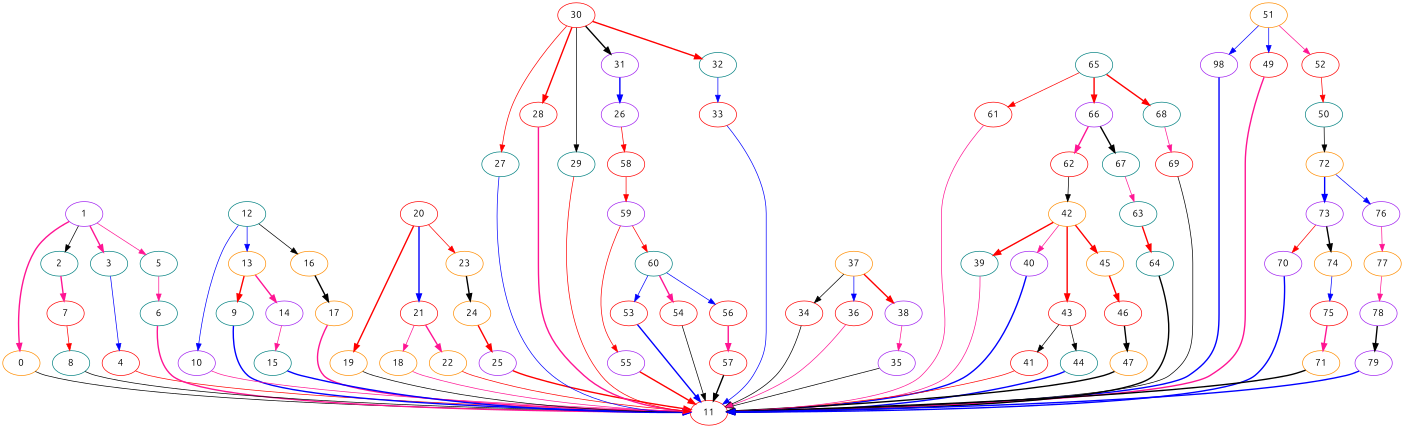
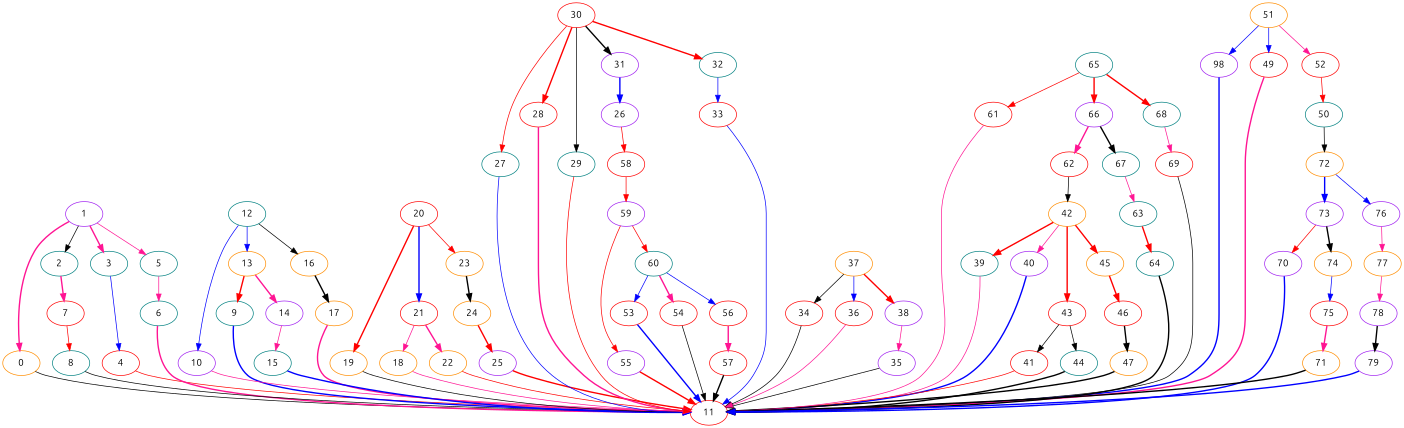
(901, 403) -> (901, 403)
